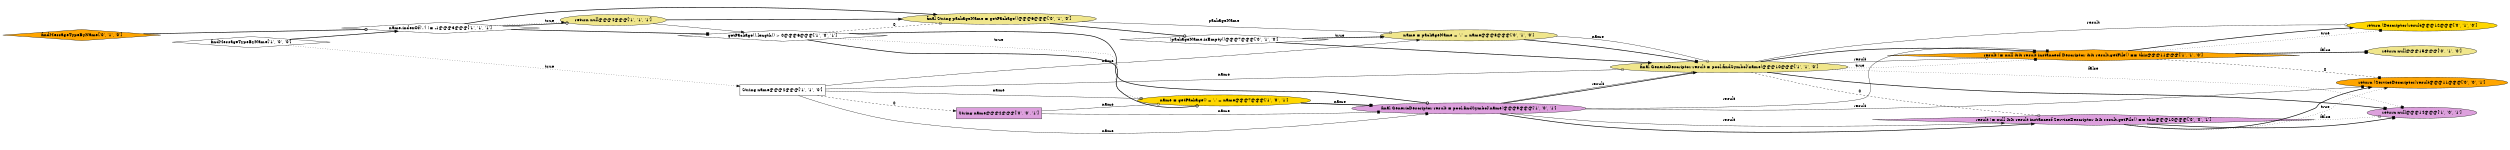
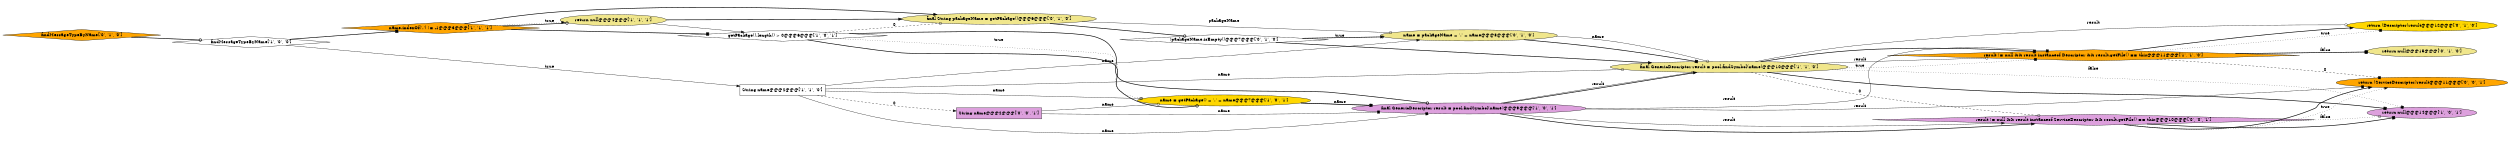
(441, 28) -> (441, 28)
(254, 32) -> (165, 39)
(342, 35) -> (342, 35)
(511, 66) -> (511, 66)
